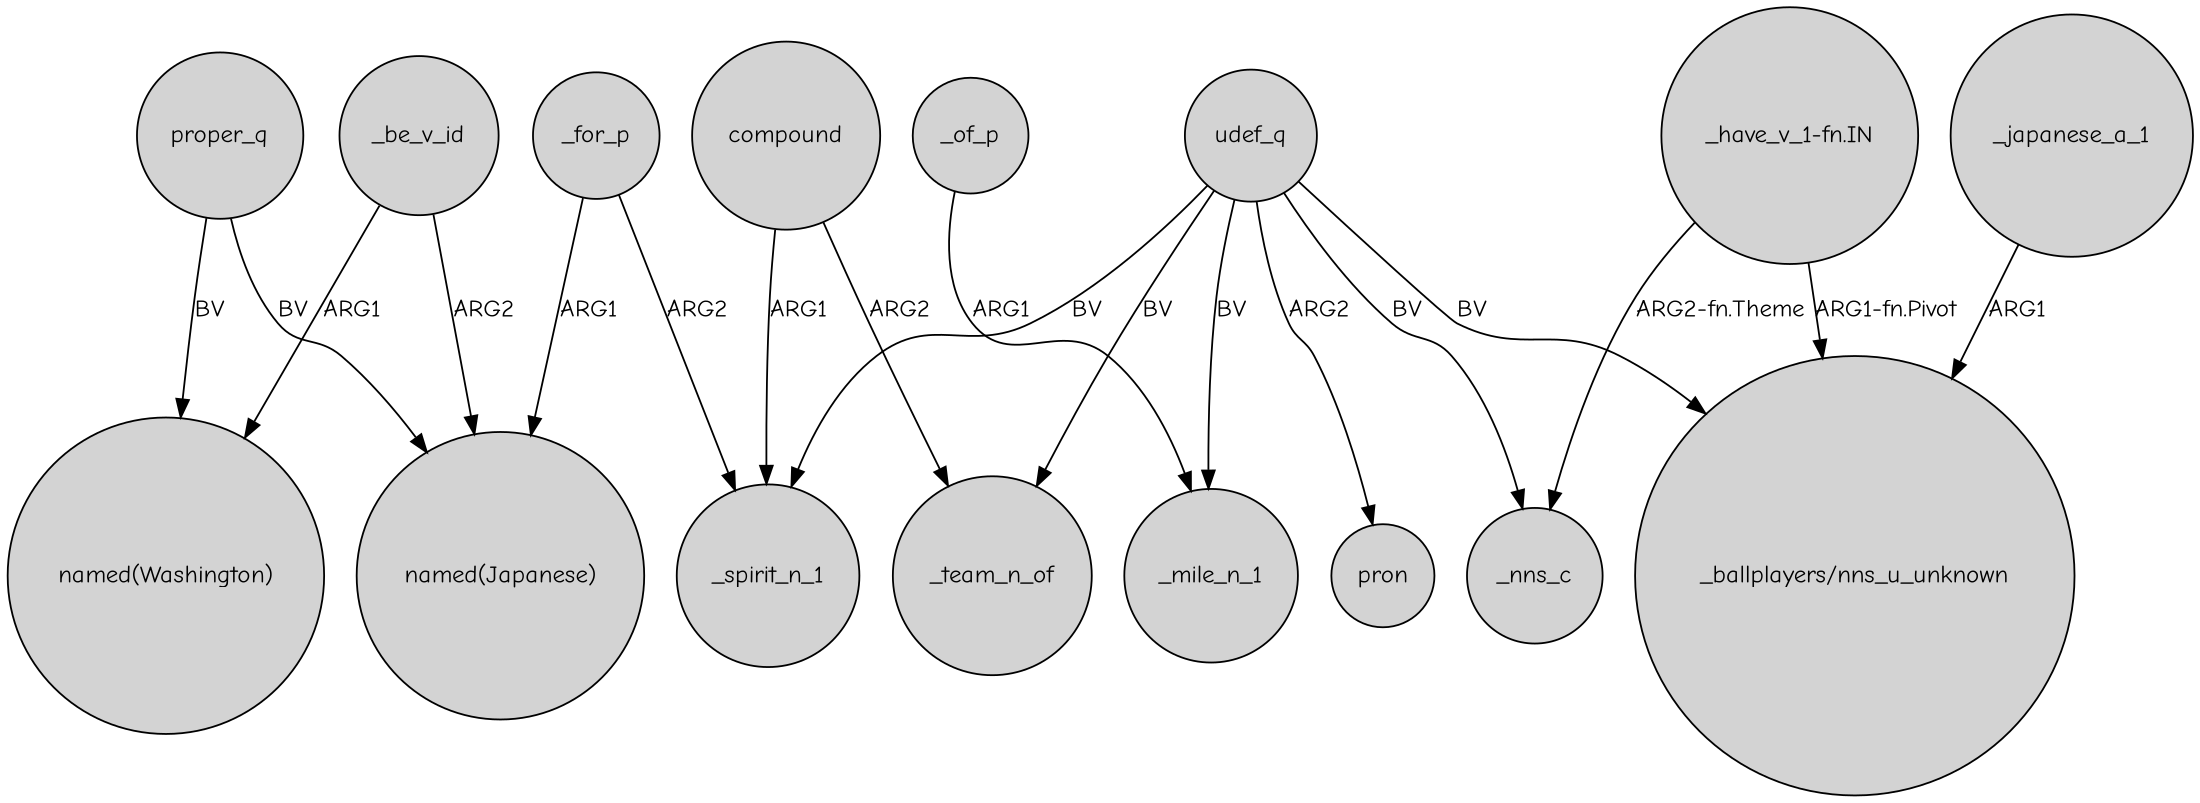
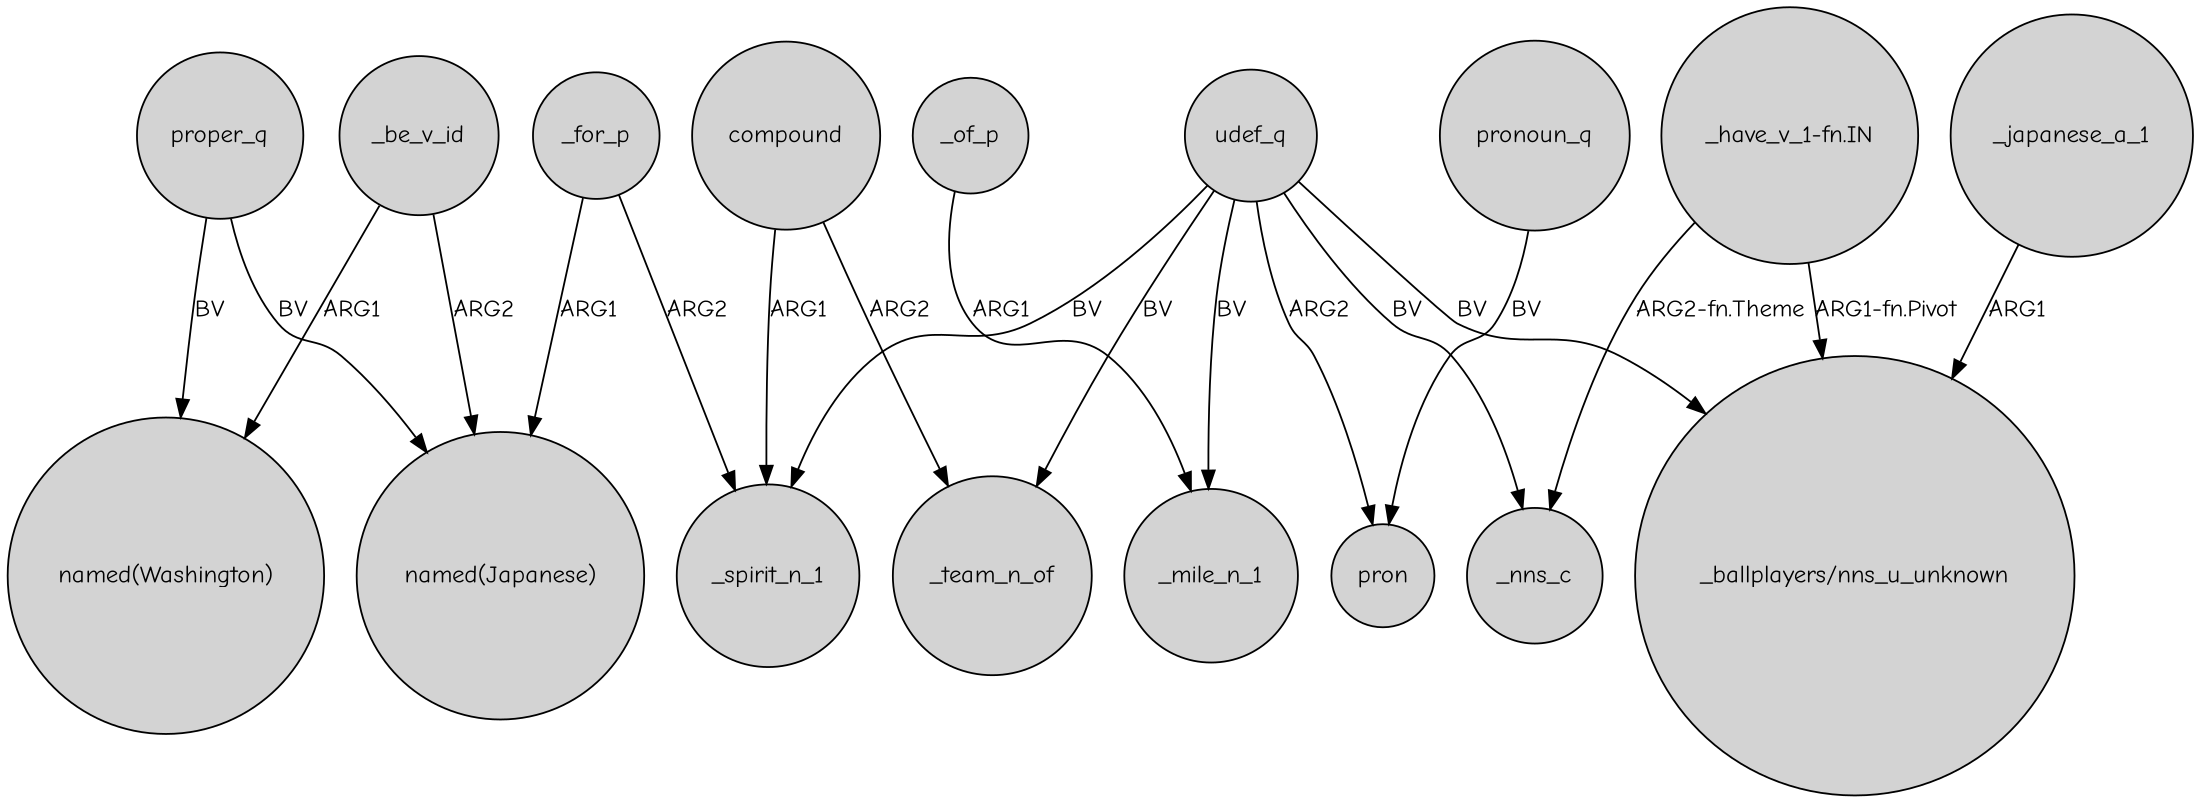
none -> (1535, 136)
